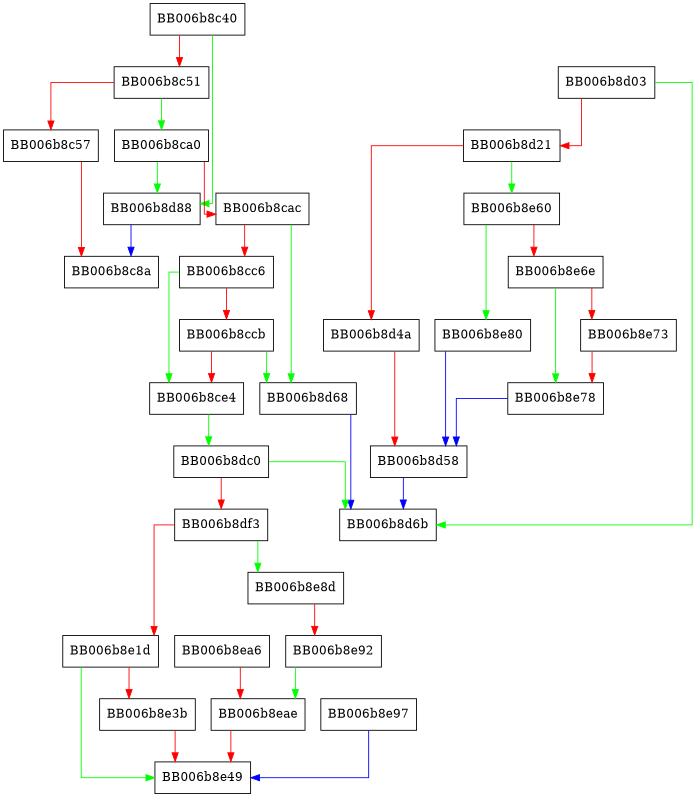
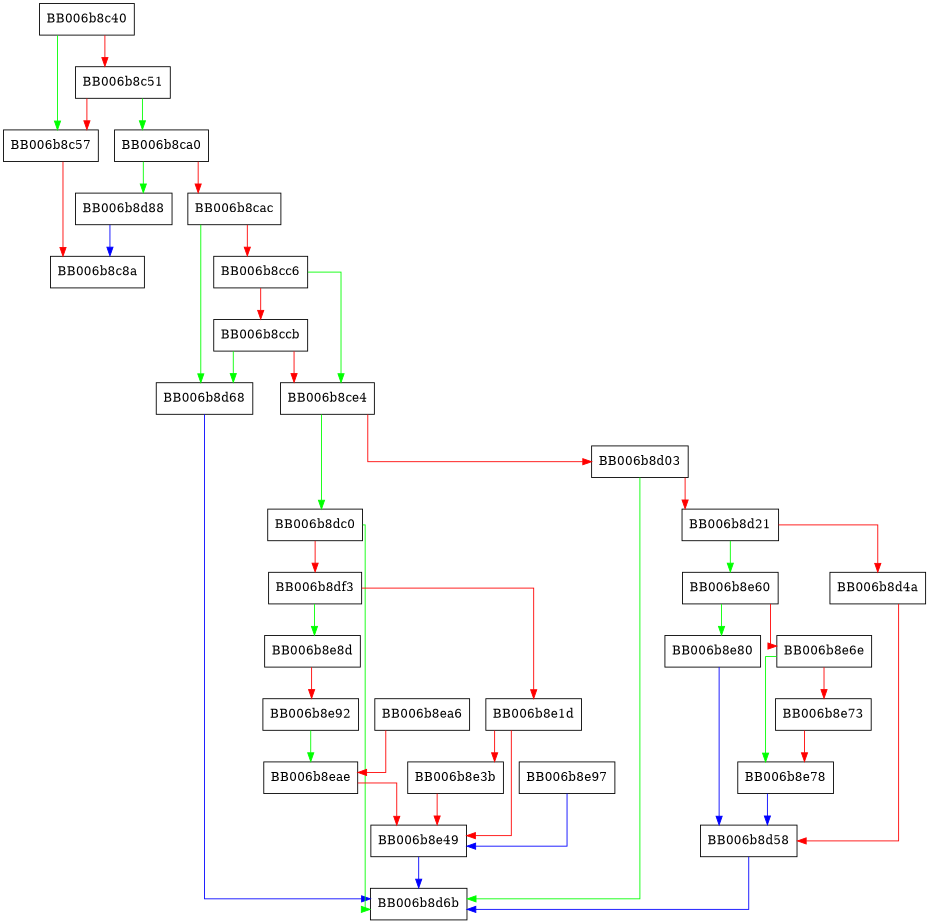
(212, 121) -> (57, 78)
none -> (452, 462)
(81, 755) -> (511, 801)
none -> (419, 868)
